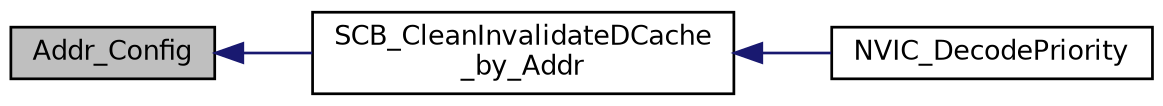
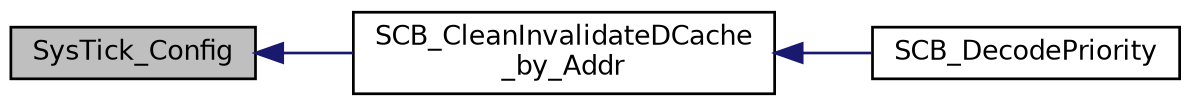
(113, 53) -> (133, 53)
(992, 53) -> (1026, 53)
